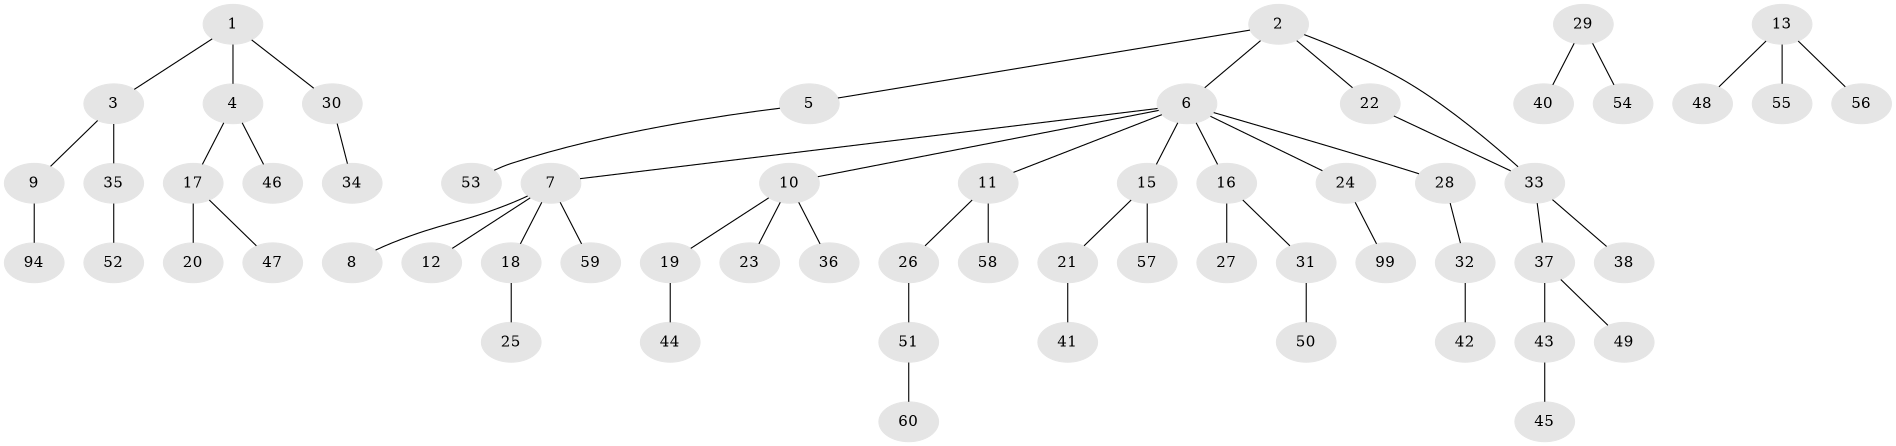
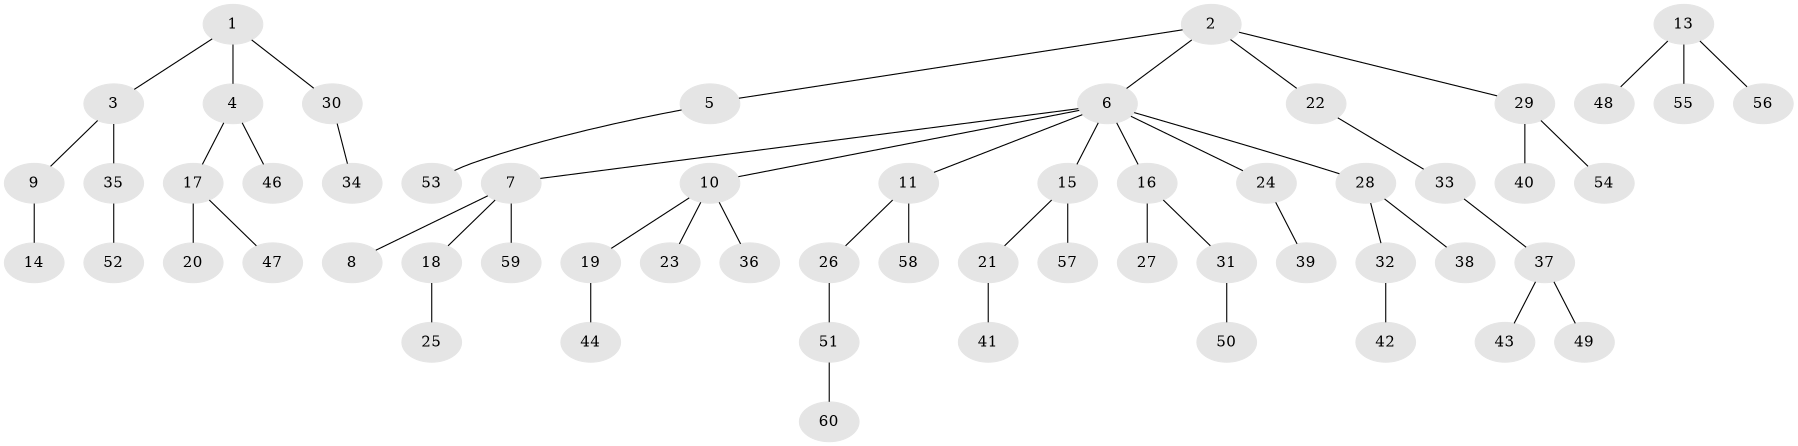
(1418, 89) -> (1368, 64)
(1580, 223) -> (1416, 223)
(34, 263) -> (34, 263)
(432, 263) -> none
(1386, 263) -> (1306, 263)
(1545, 422) -> none
